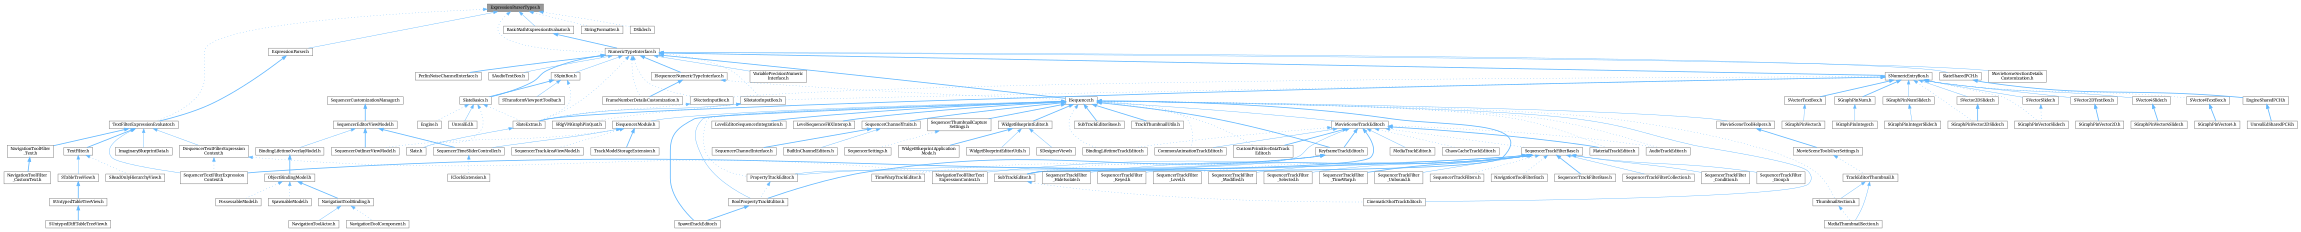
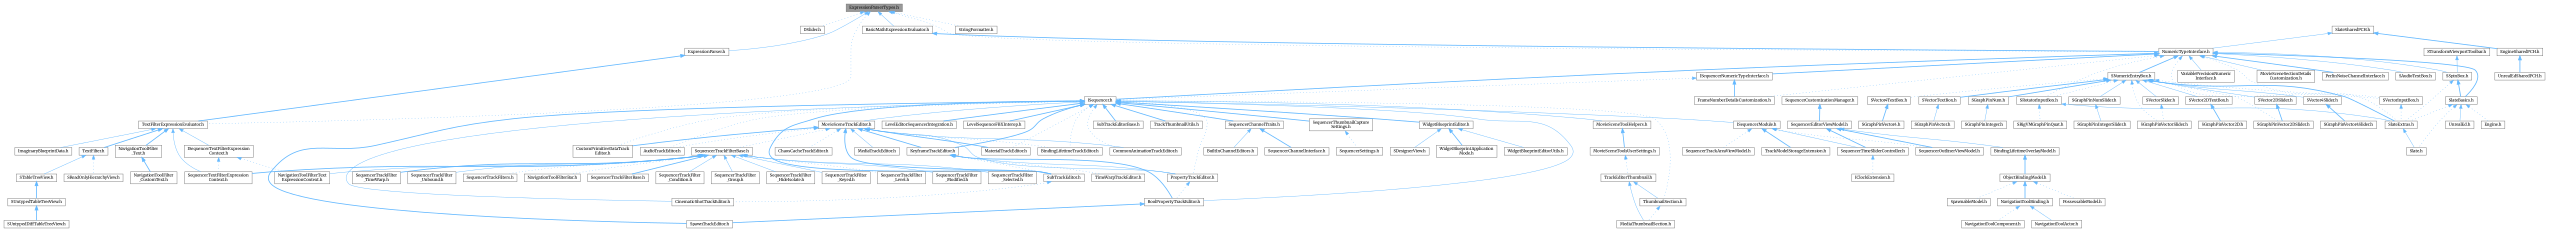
(1306, 55) -> (2270, 41)
(547, 90) -> (2457, 69)
(1659, 178) -> none
